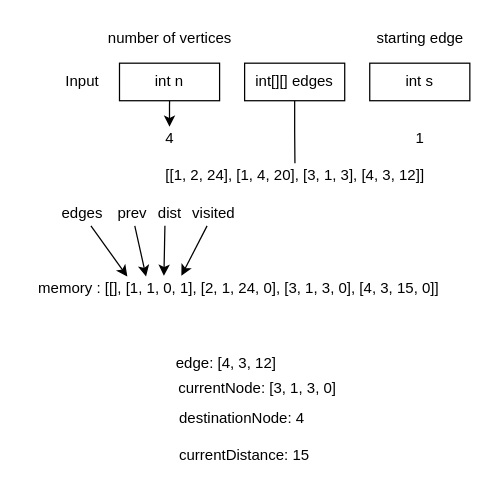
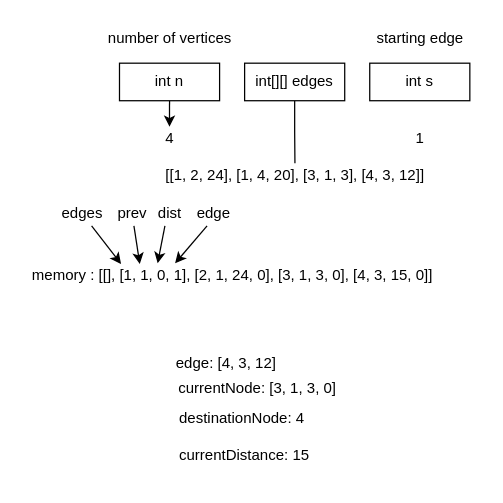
(82, 82) -> none
(214, 213) -> (214, 213)
(238, 288) -> (232, 276)
